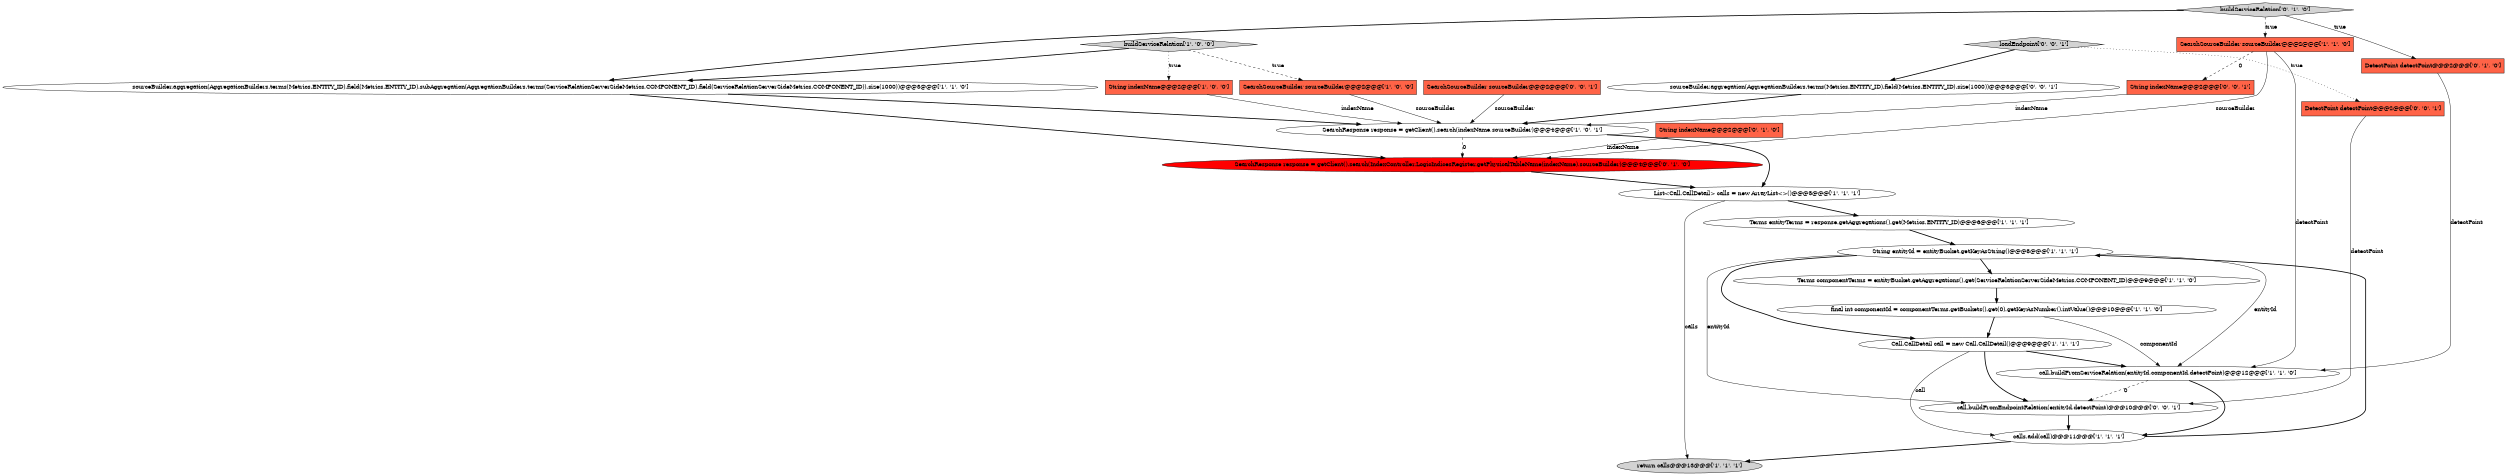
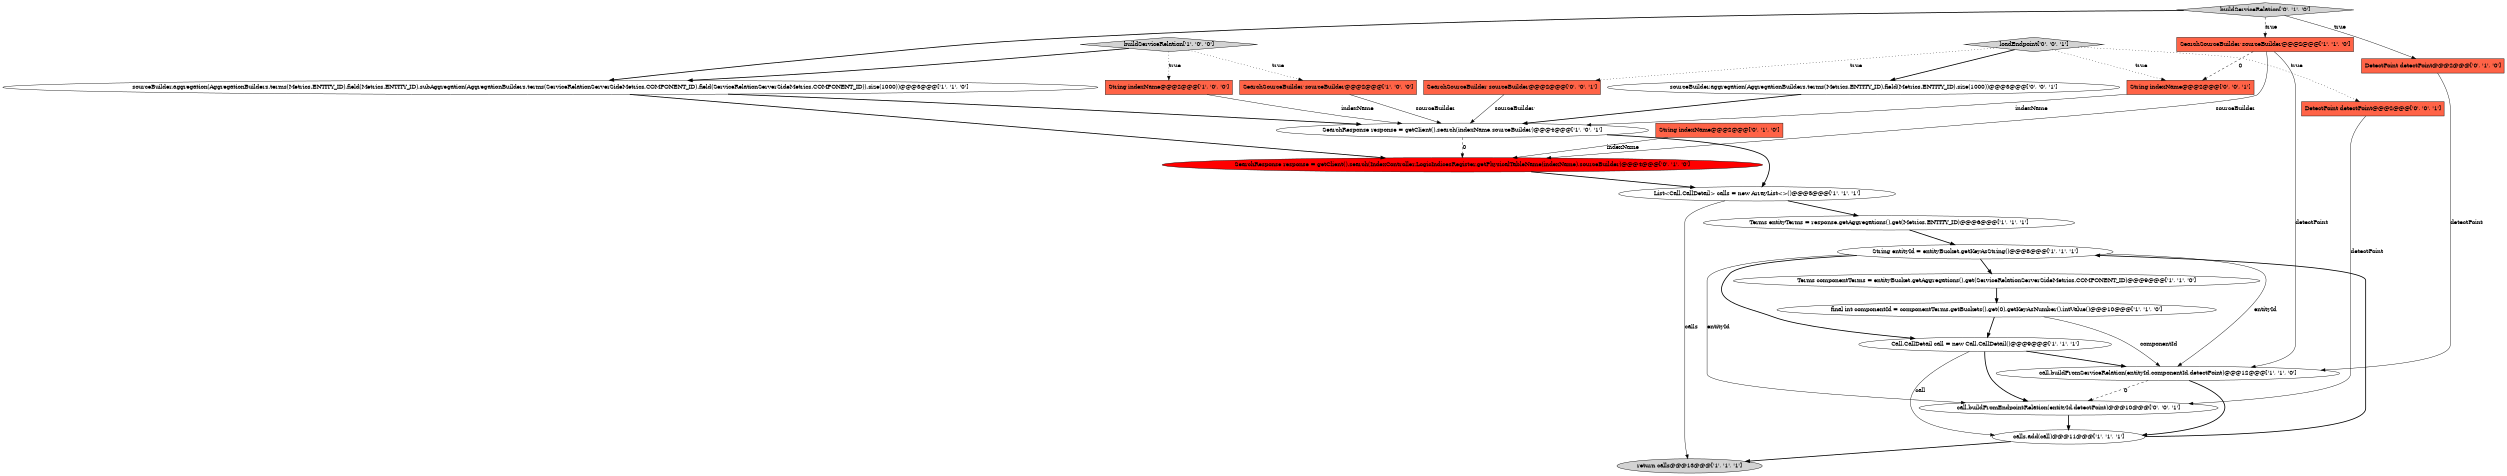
none -> (1799, 64)
none -> (2107, 64)
(1244, 65) -> (1244, 65)
